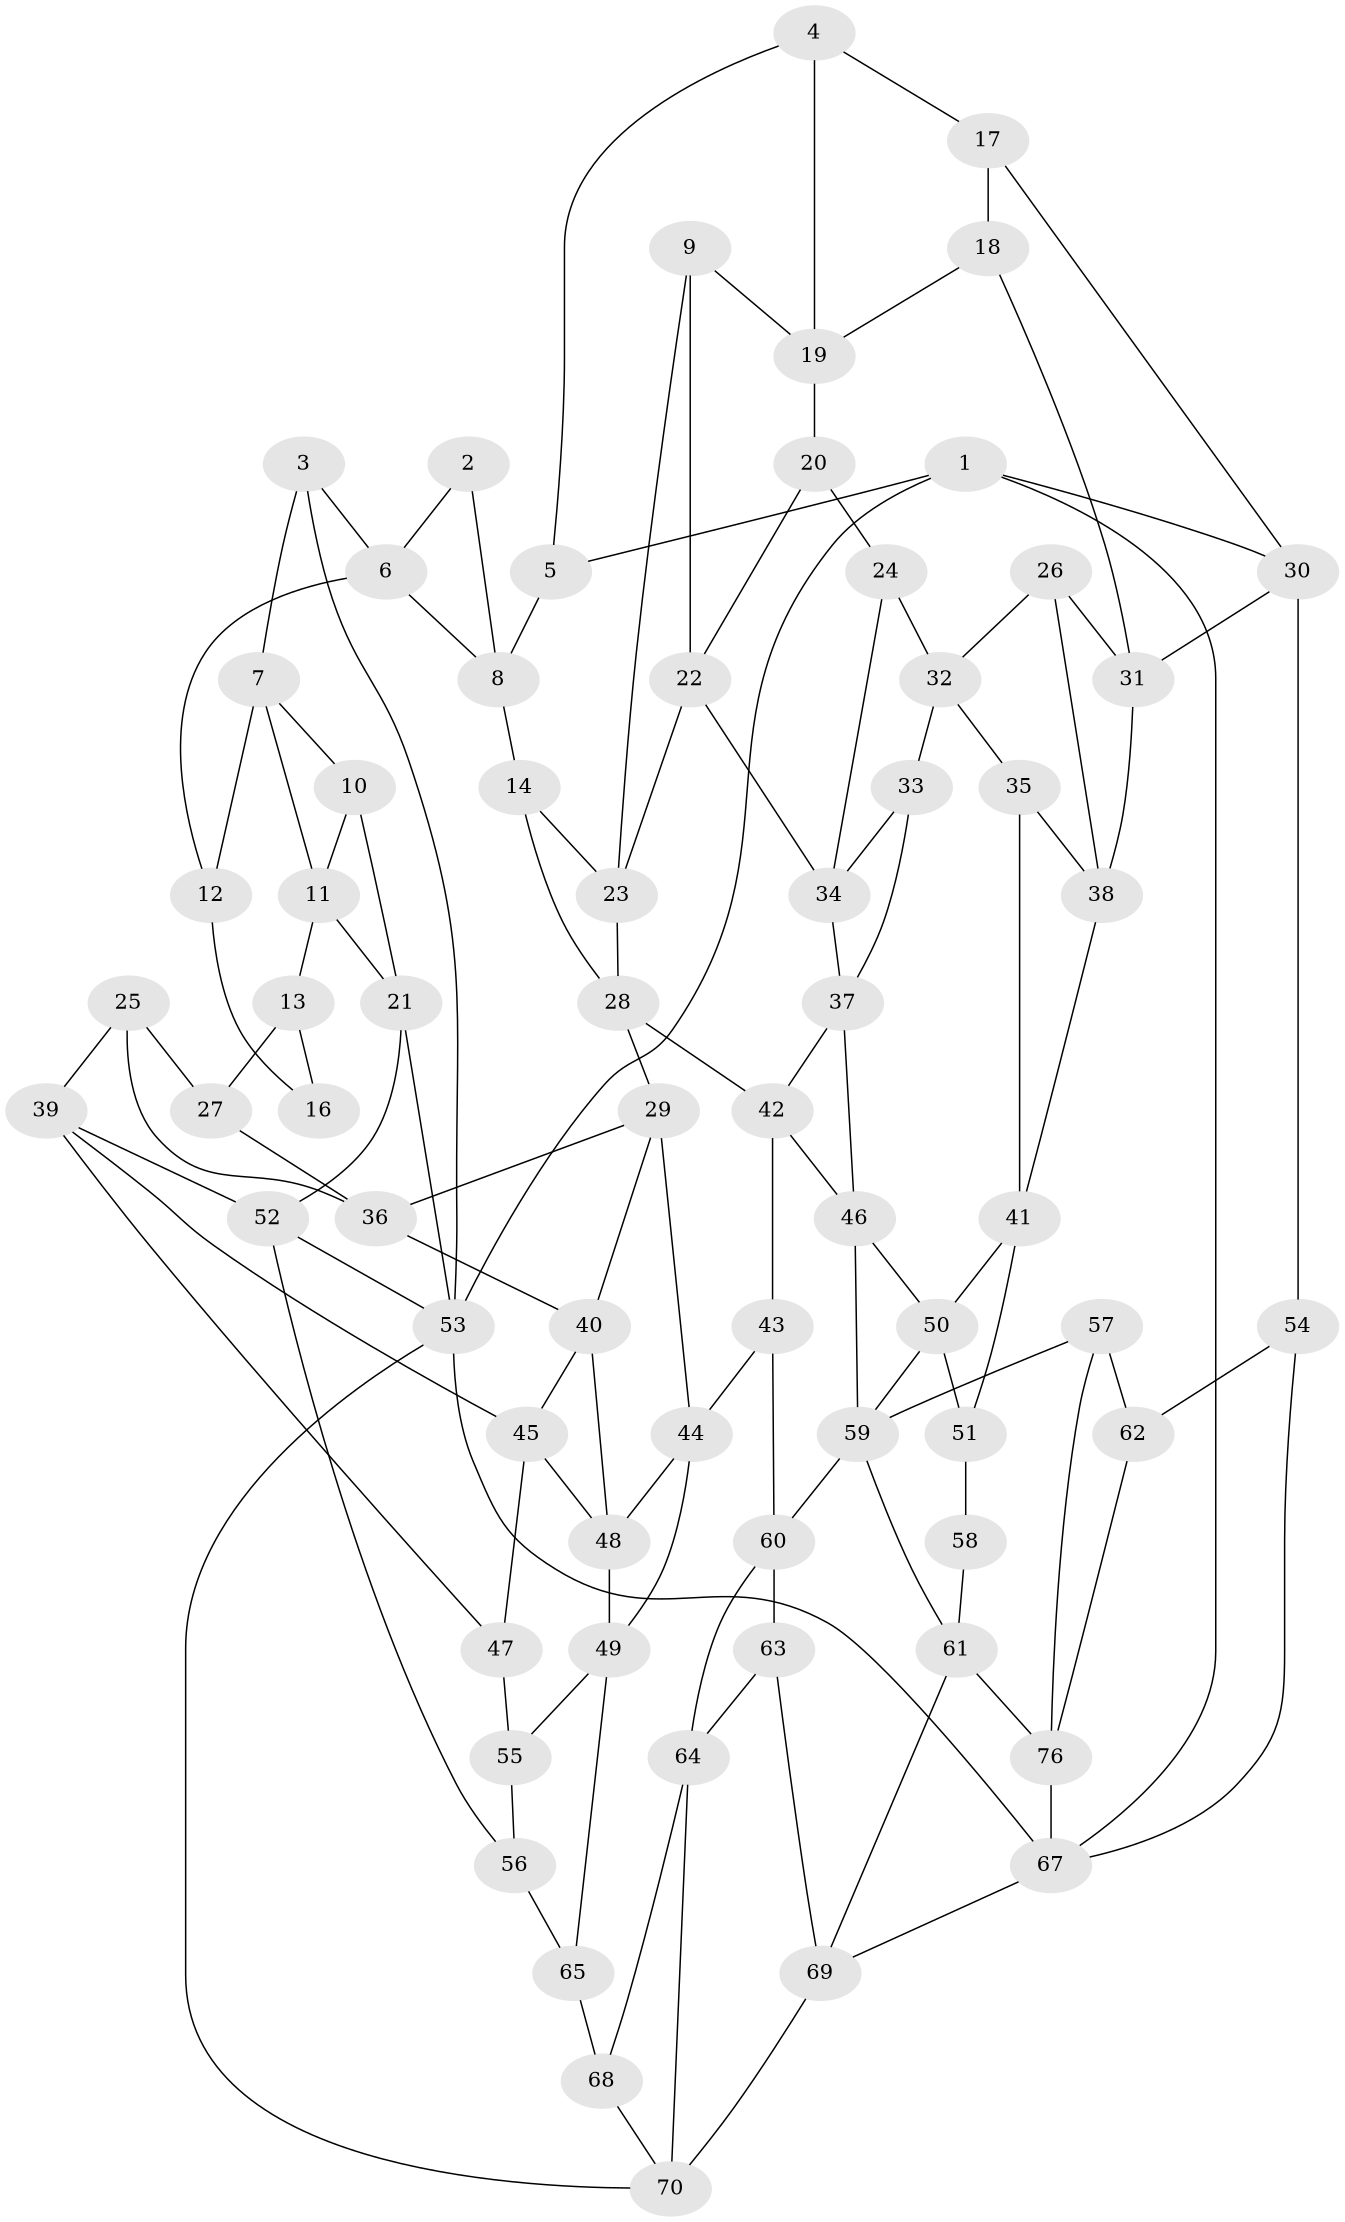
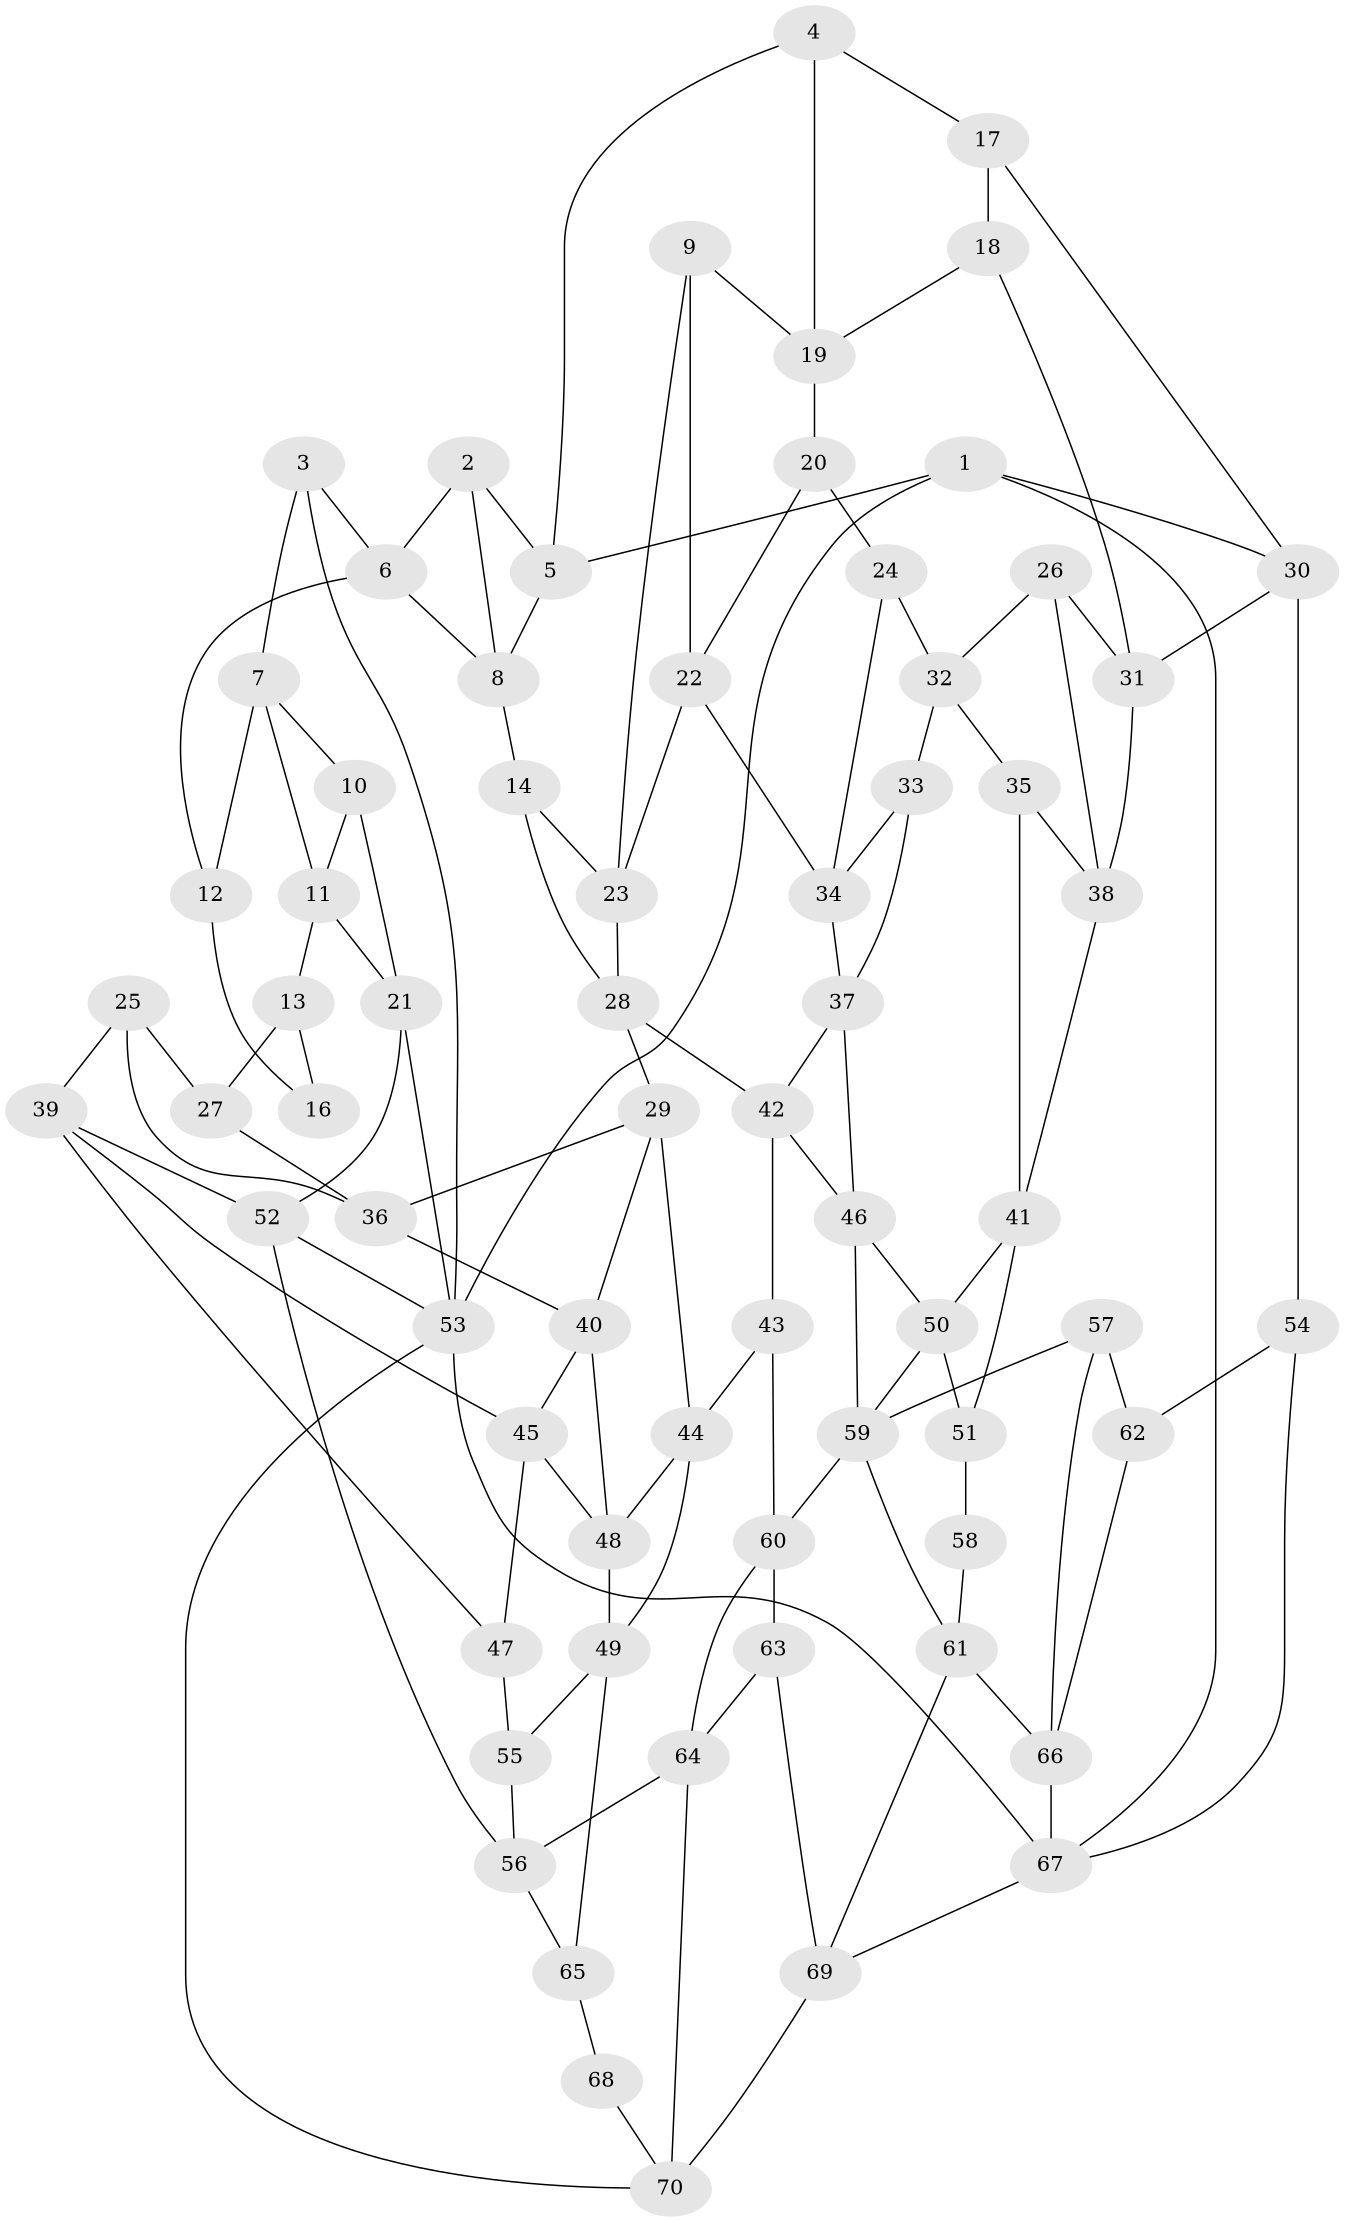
none -> (510, 518)
(1051, 1758) -> (1051, 1758)
(649, 1920) -> (602, 1812)
